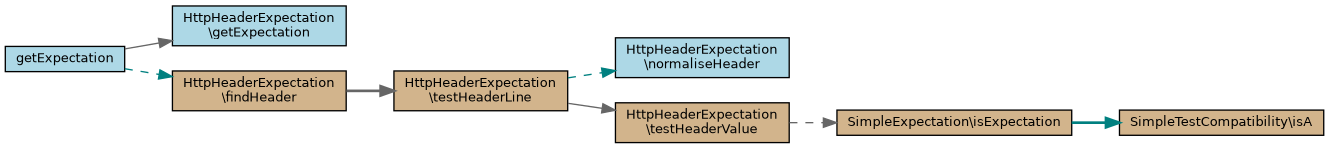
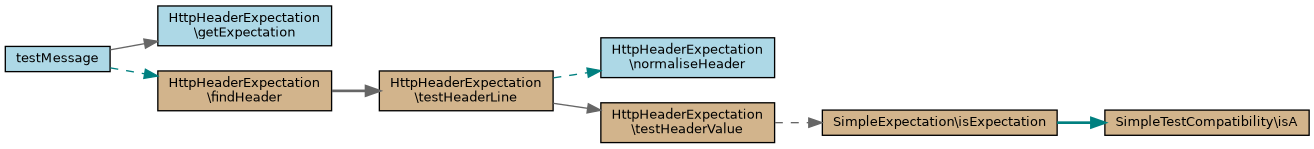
(65, 59) -> (58, 59)
